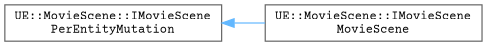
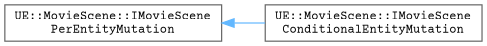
(374, 23) -> (374, 23)
